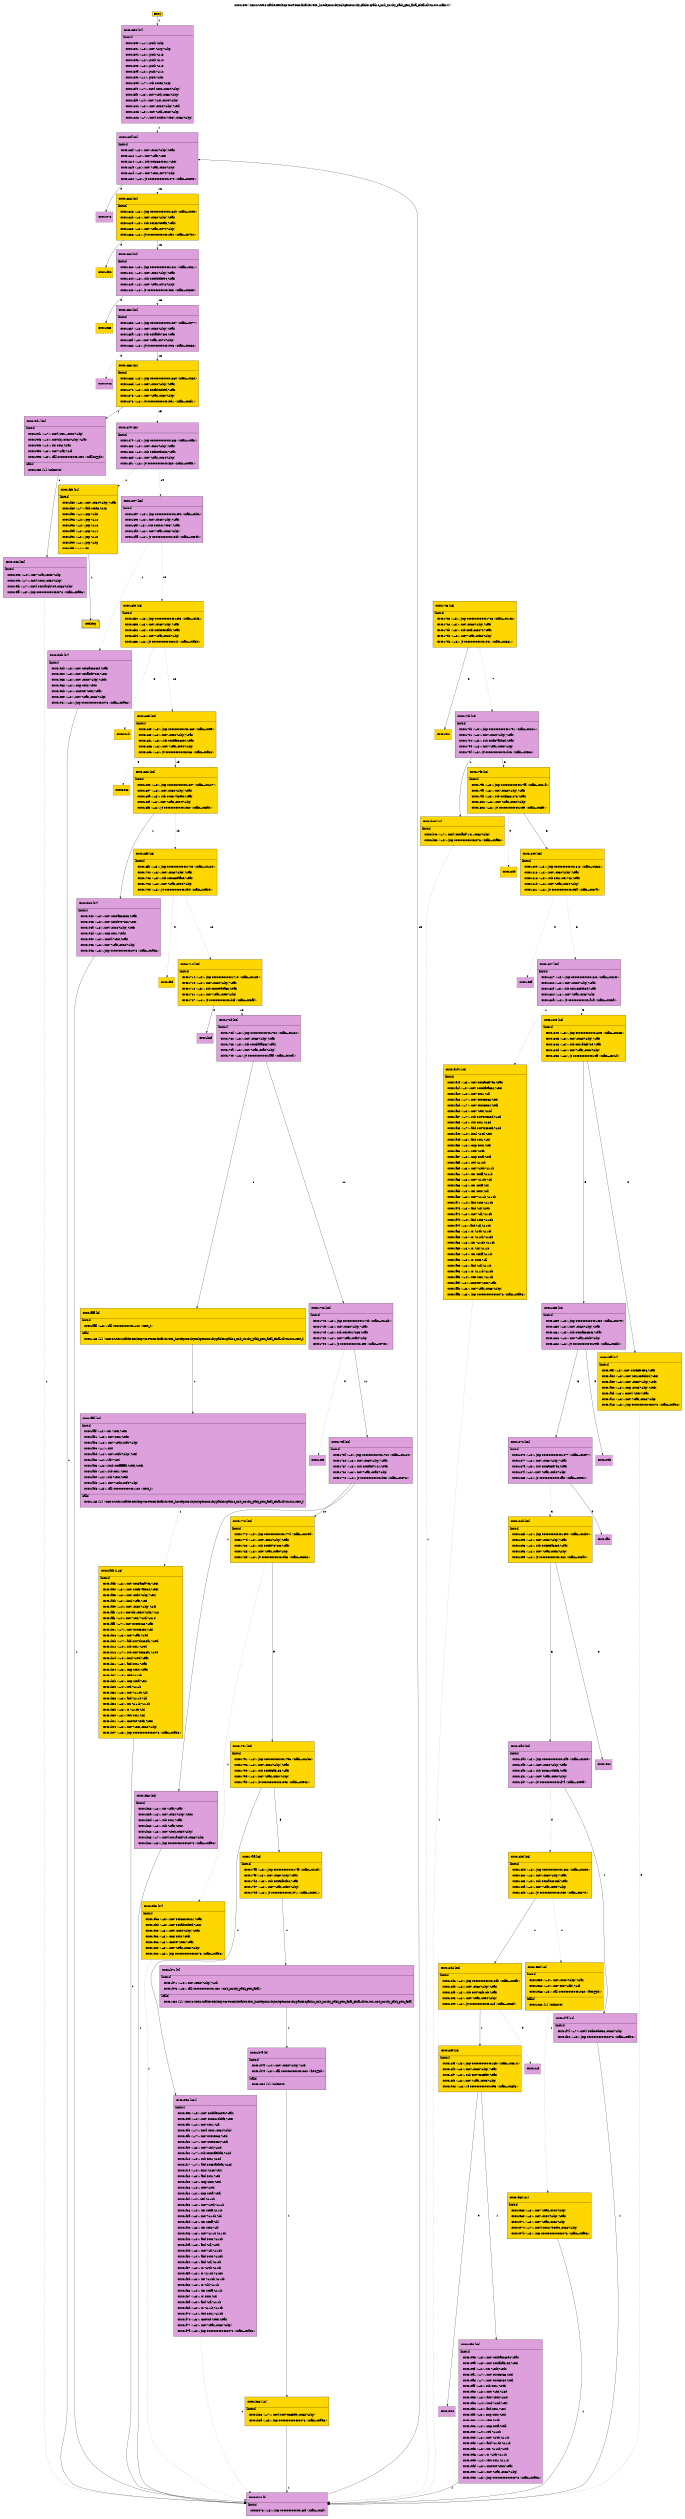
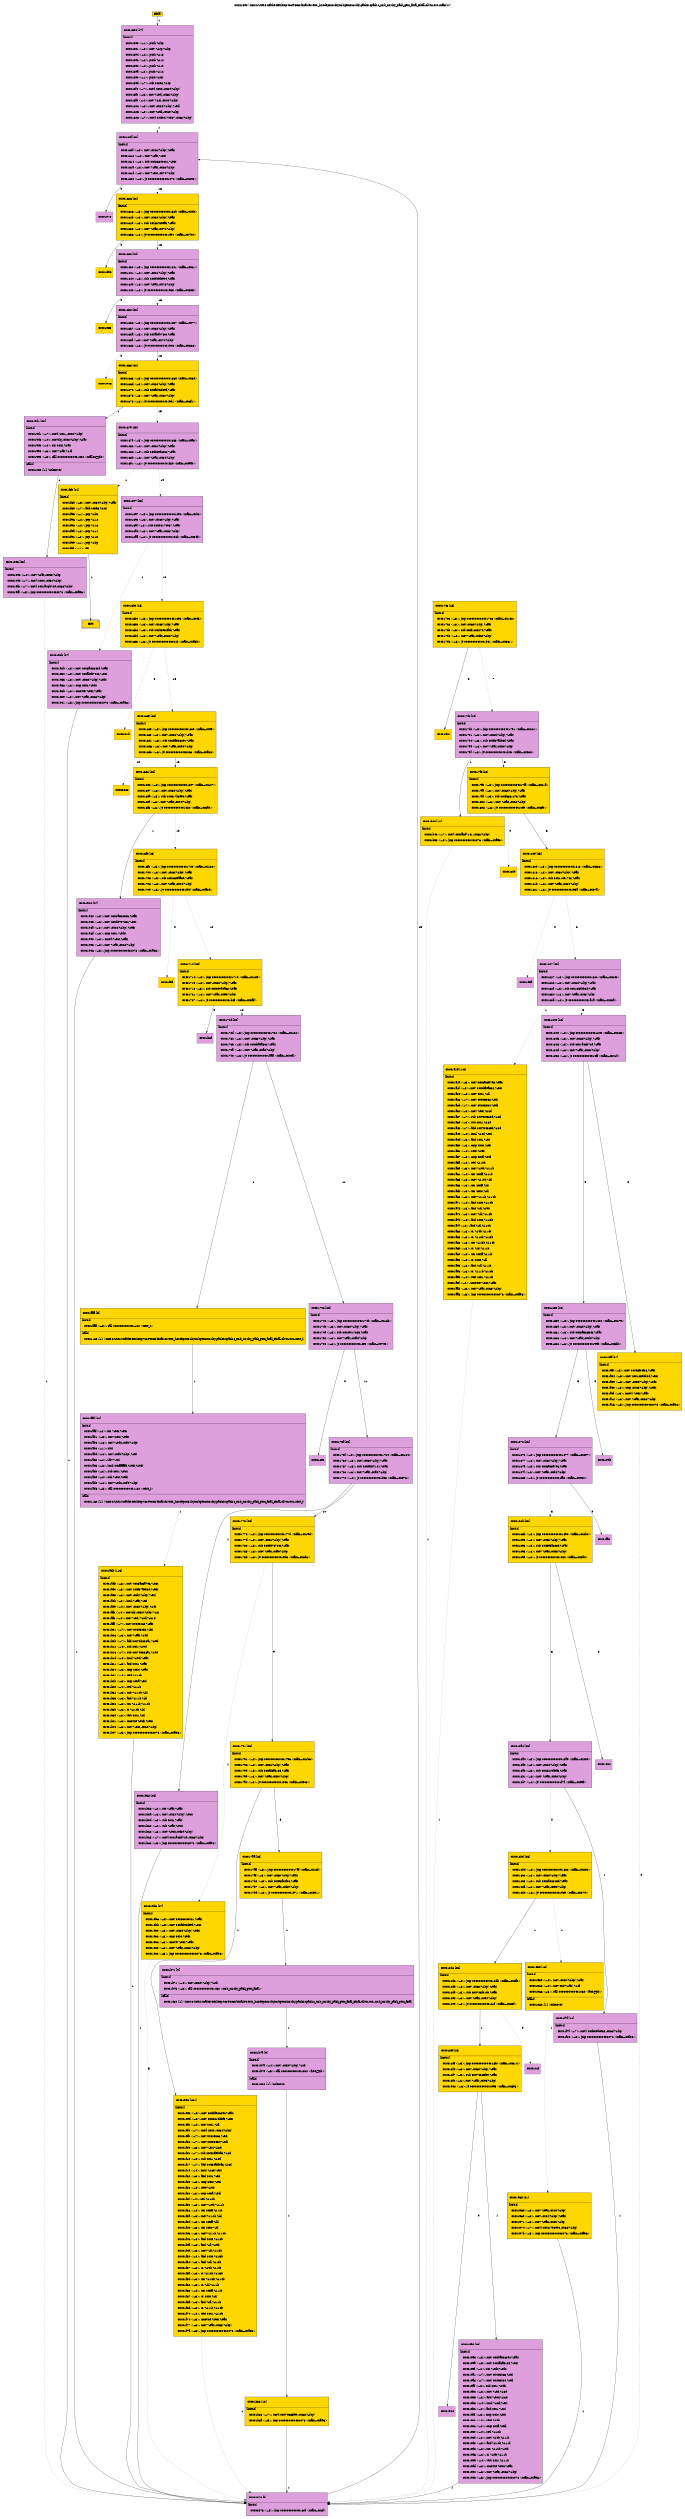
(157, 14) -> (157, 14)
(104, 384) -> (104, 384)
(91, 624) -> (91, 624)
(138, 762) -> (138, 762)
(584, 1038) -> (584, 1038)
(330, 1401) -> (330, 1401)
(149, 2069) -> (149, 2069)
(215, 2216) -> (215, 2216)
